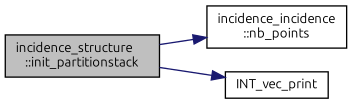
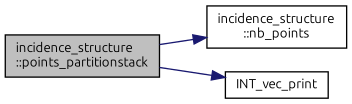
(277, 27) -> (277, 27)
(82, 56) -> (82, 56)
